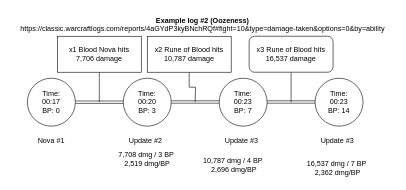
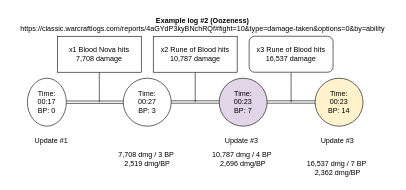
(99, 54) -> (99, 54)
(189, 54) -> (195, 54)
(51, 102) -> (47, 102)
(147, 102) -> (147, 102)
(243, 102) -> (243, 102)
(339, 102) -> (339, 102)
(51, 141) -> (51, 141)
(146, 141) -> none
(234, 165) -> (243, 159)
